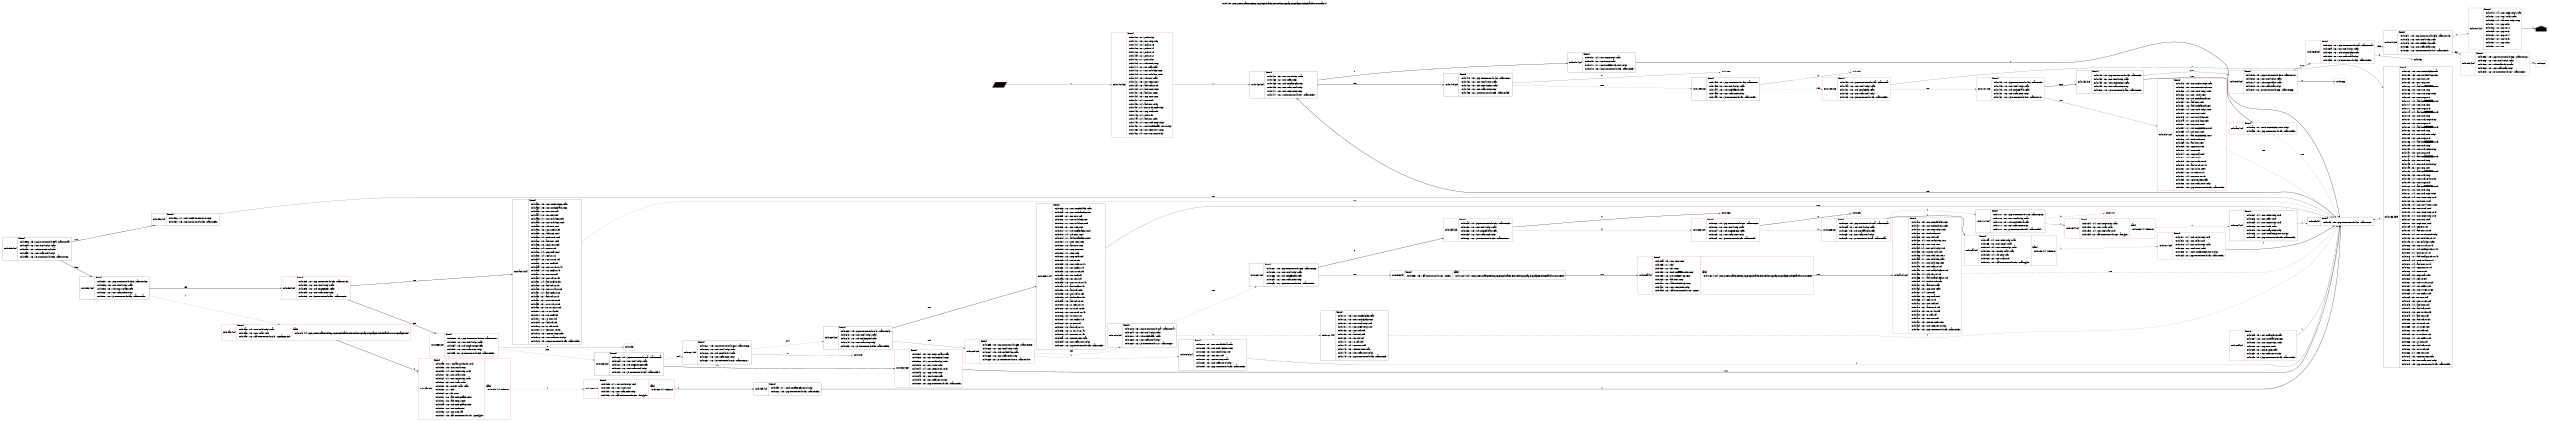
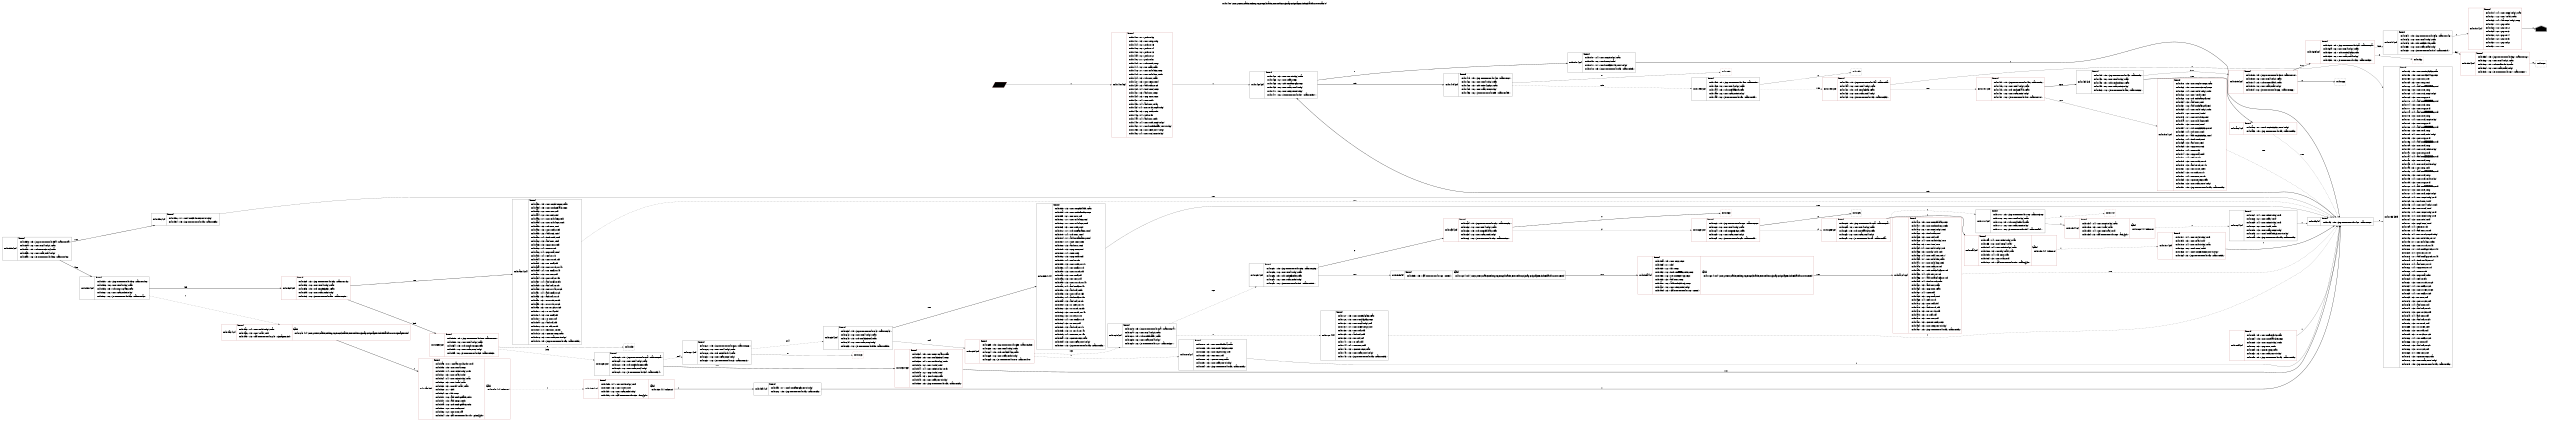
(2379, 219) -> (2378, 222)
